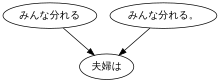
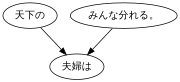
(50, 16) -> (30, 16)
